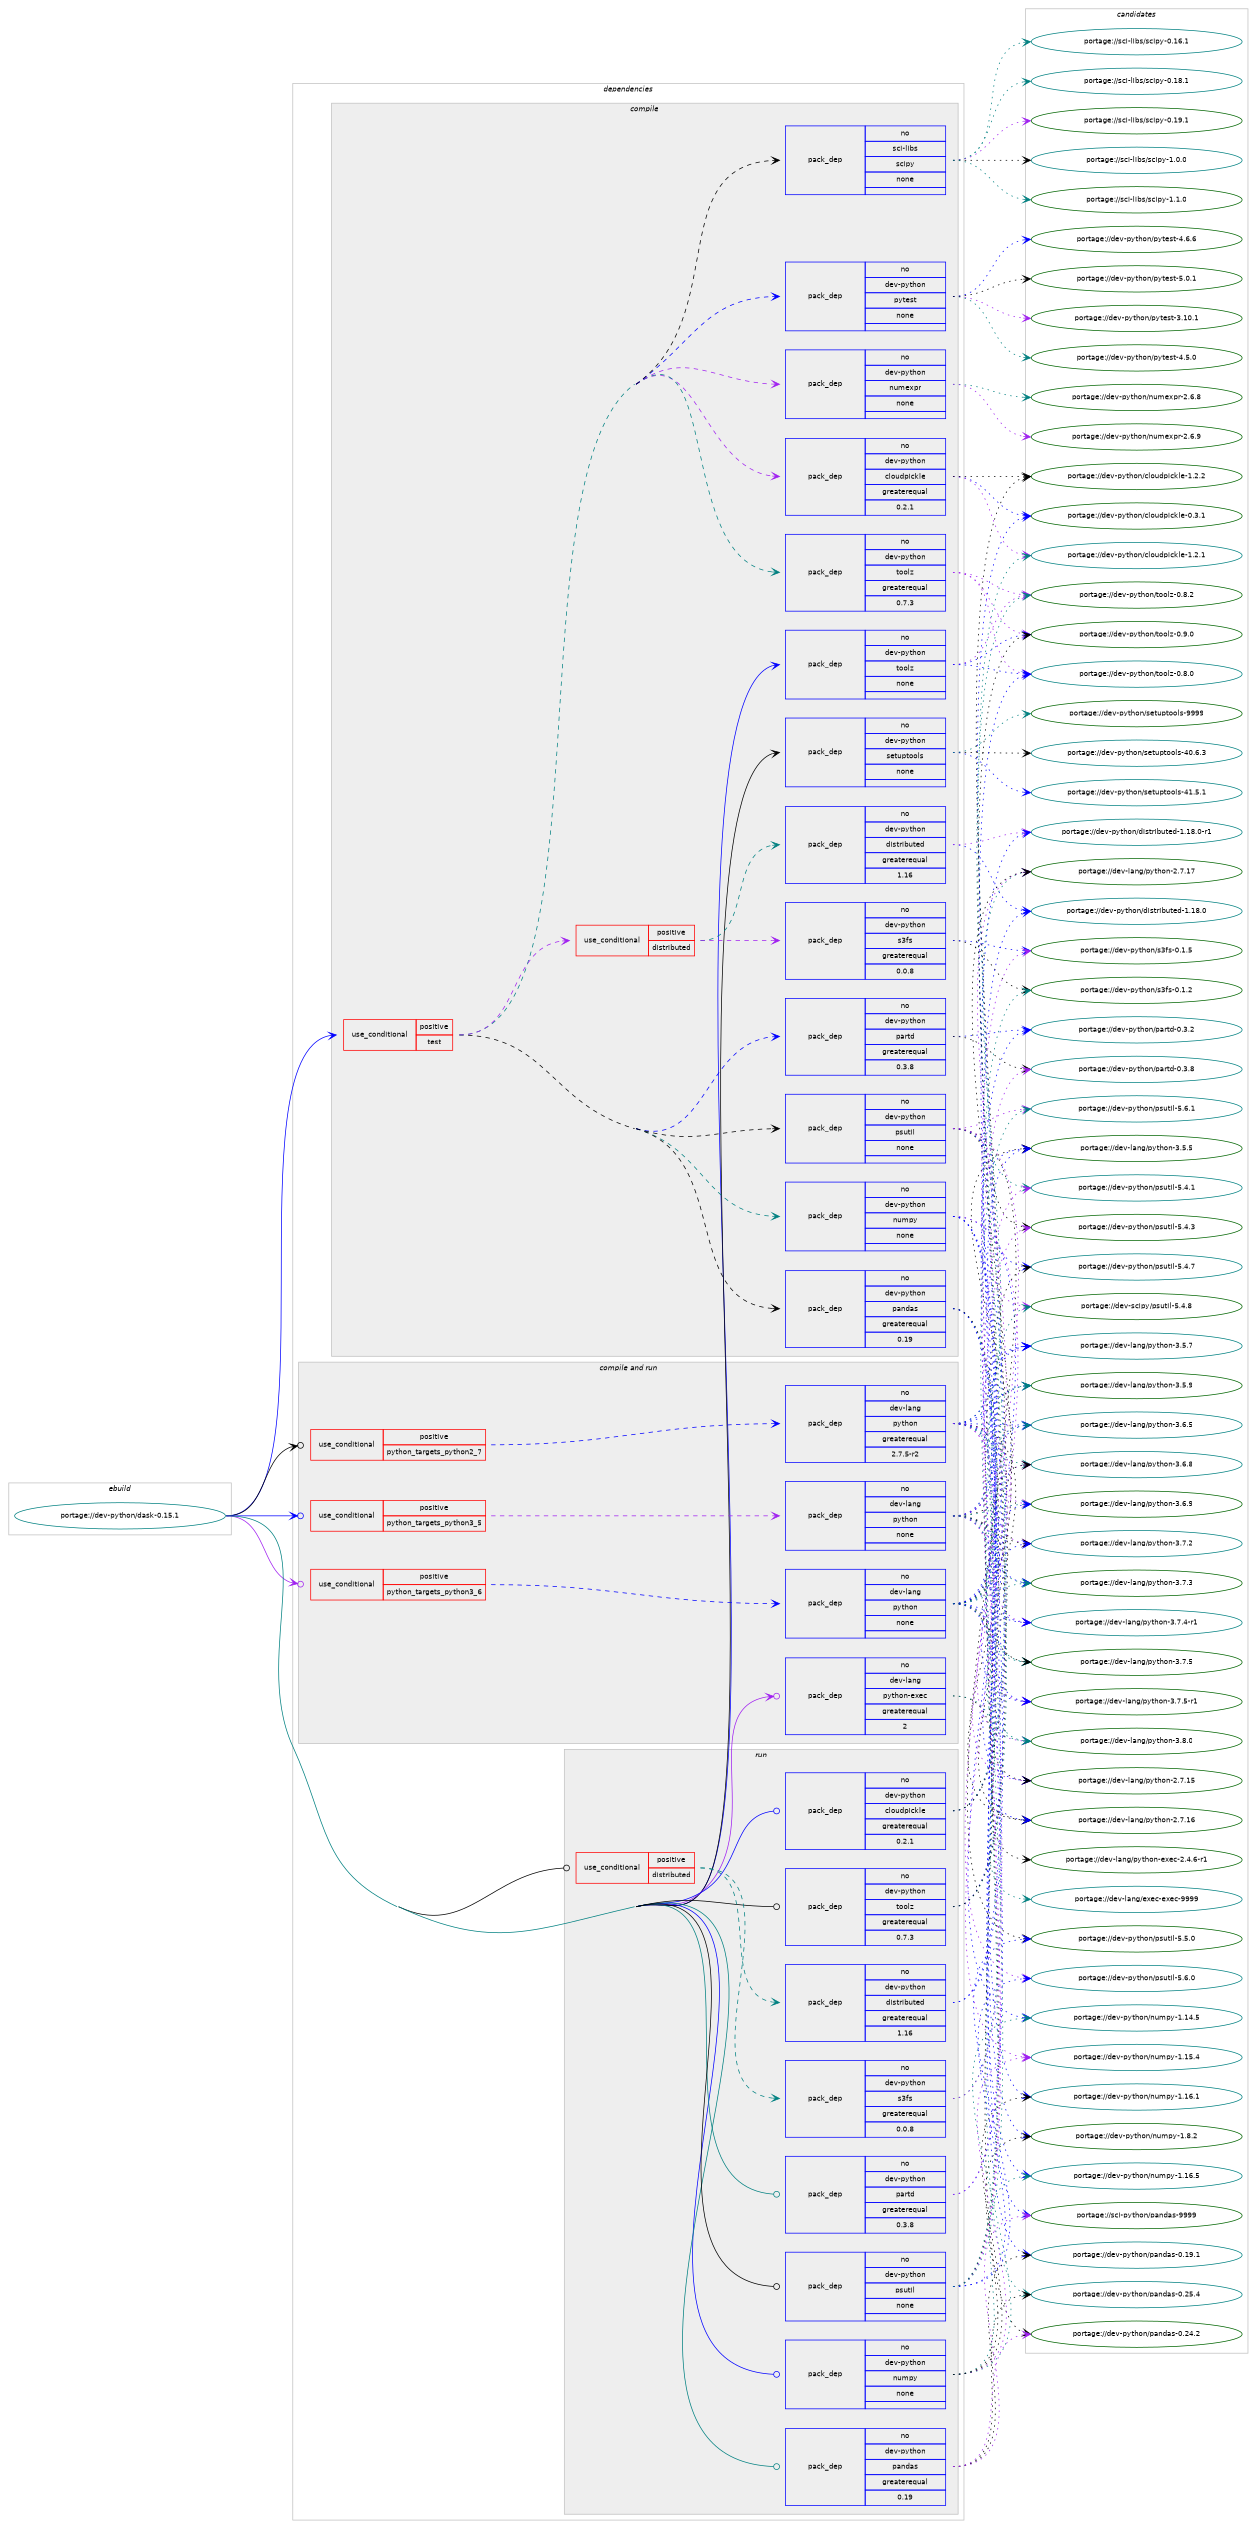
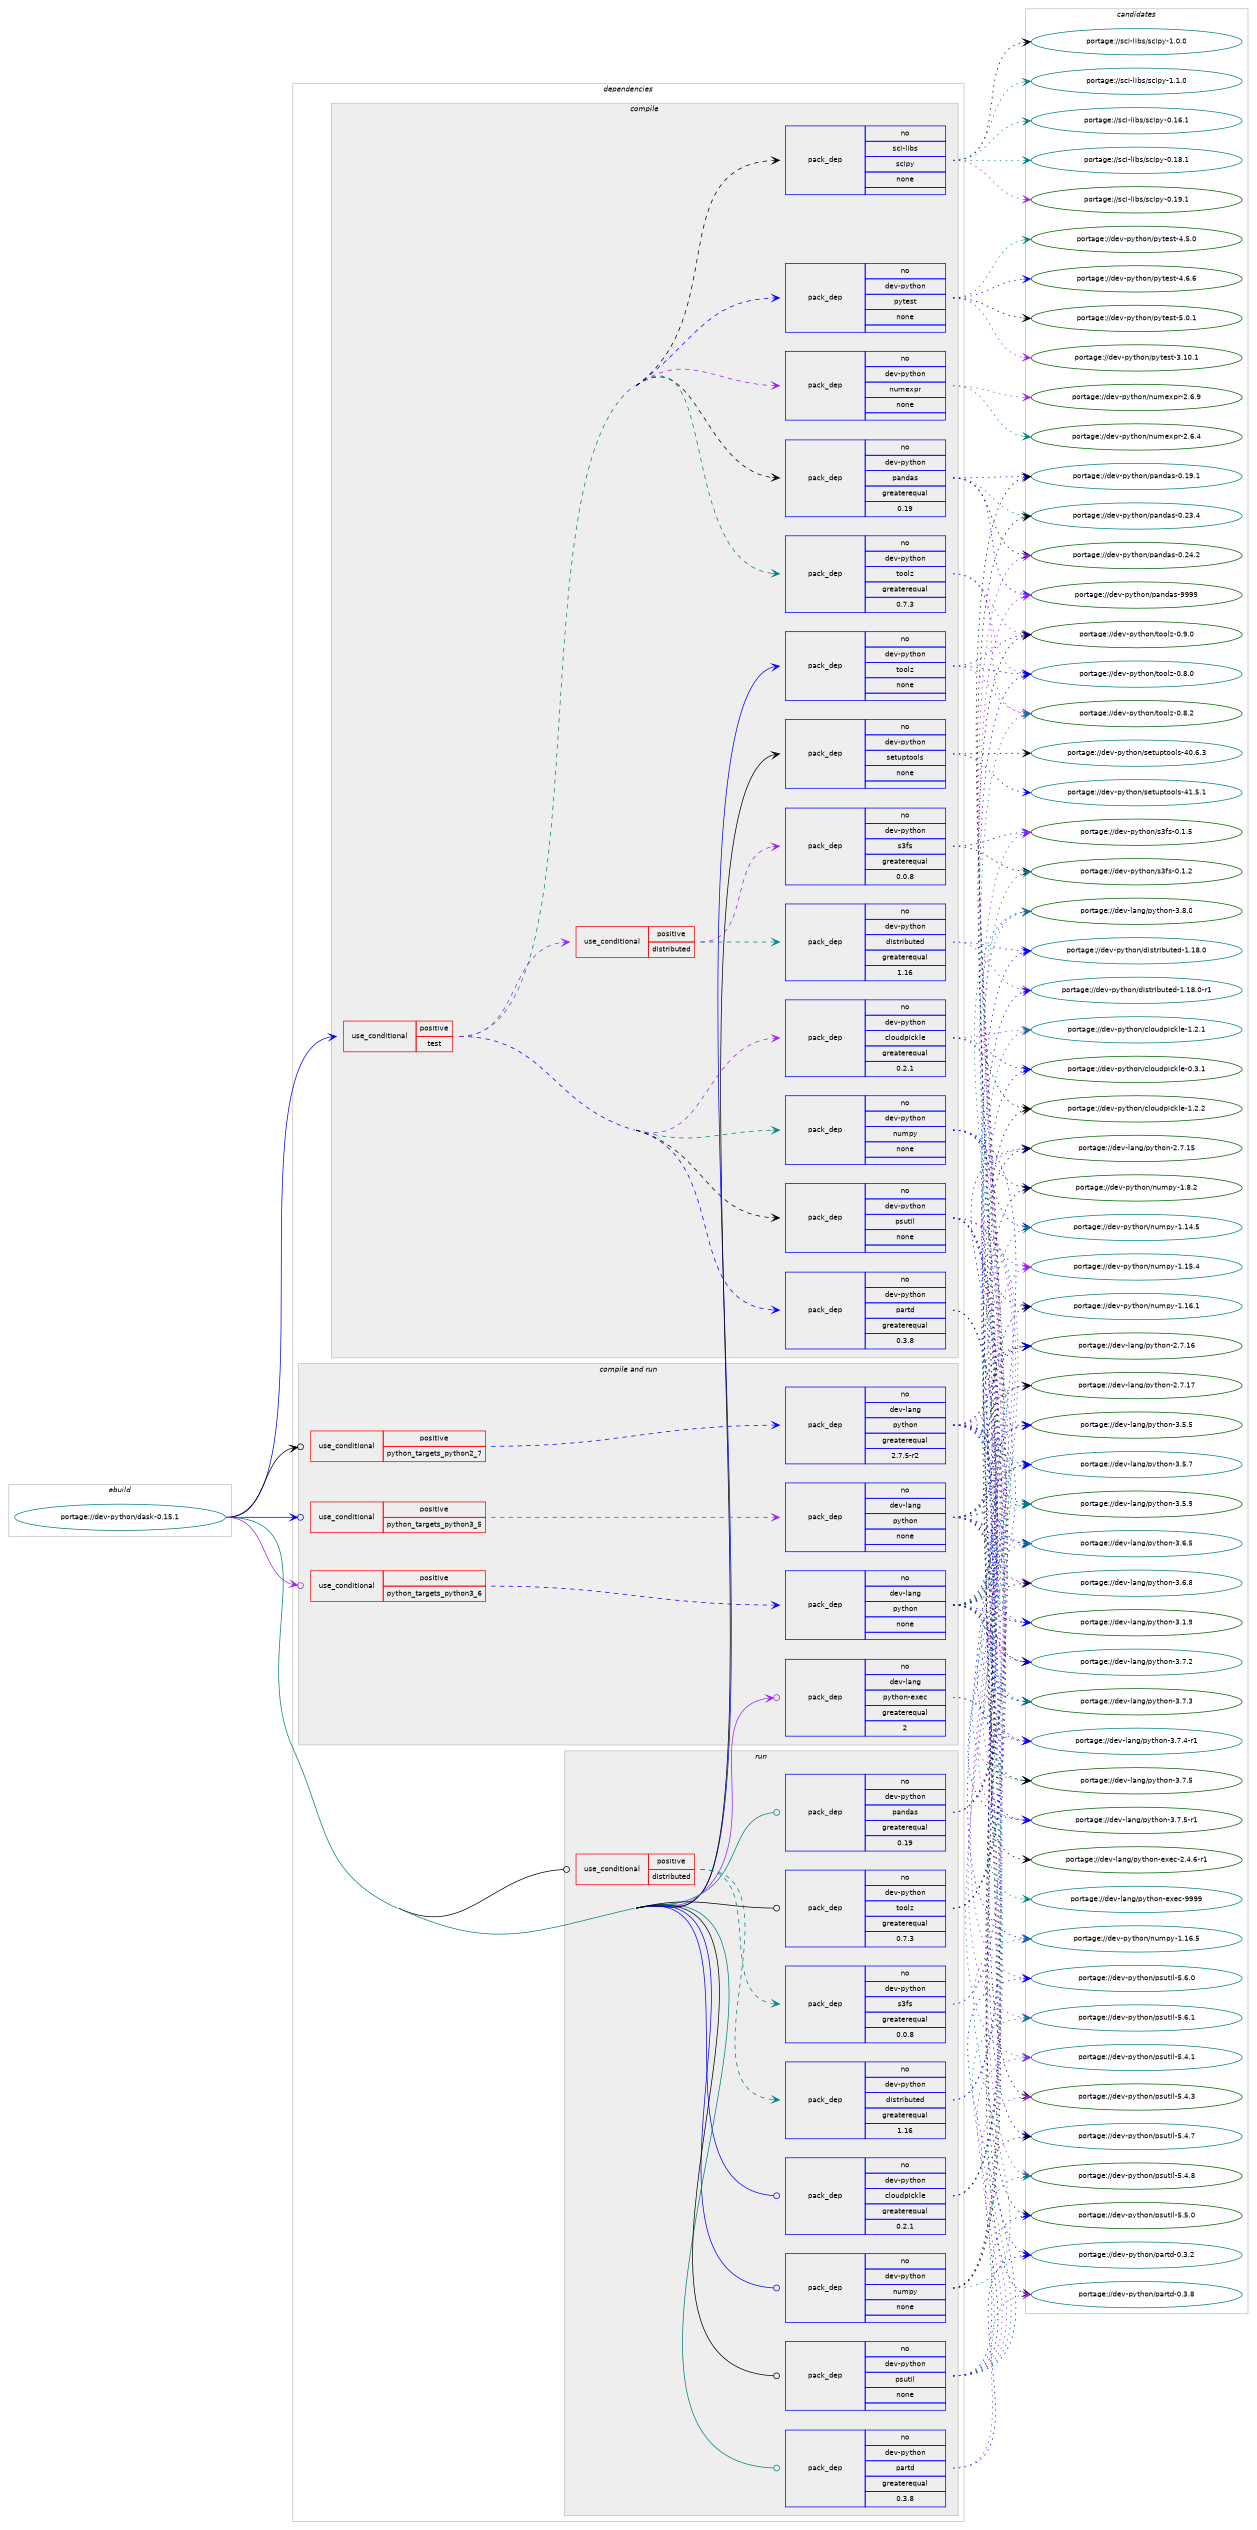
(1137, 200) -> (1137, 81)
(1137, 397) -> (1137, 437)
(1137, 714) -> none
(1137, 1307) -> (1137, 2176)
(1137, 1504) -> (1137, 1623)
(1137, 1899) -> (1137, 1899)
(1137, 2216) -> (1137, 595)
(1137, 2295) -> (1137, 516)
